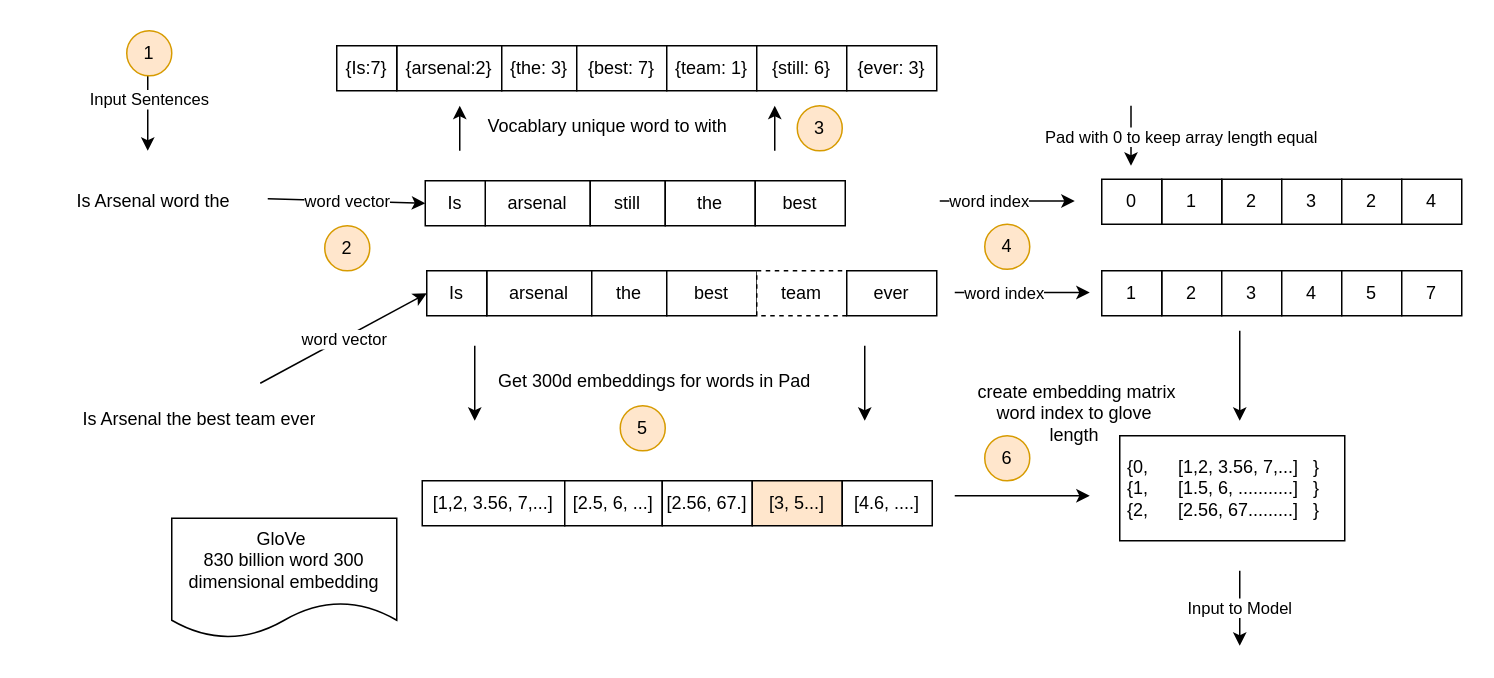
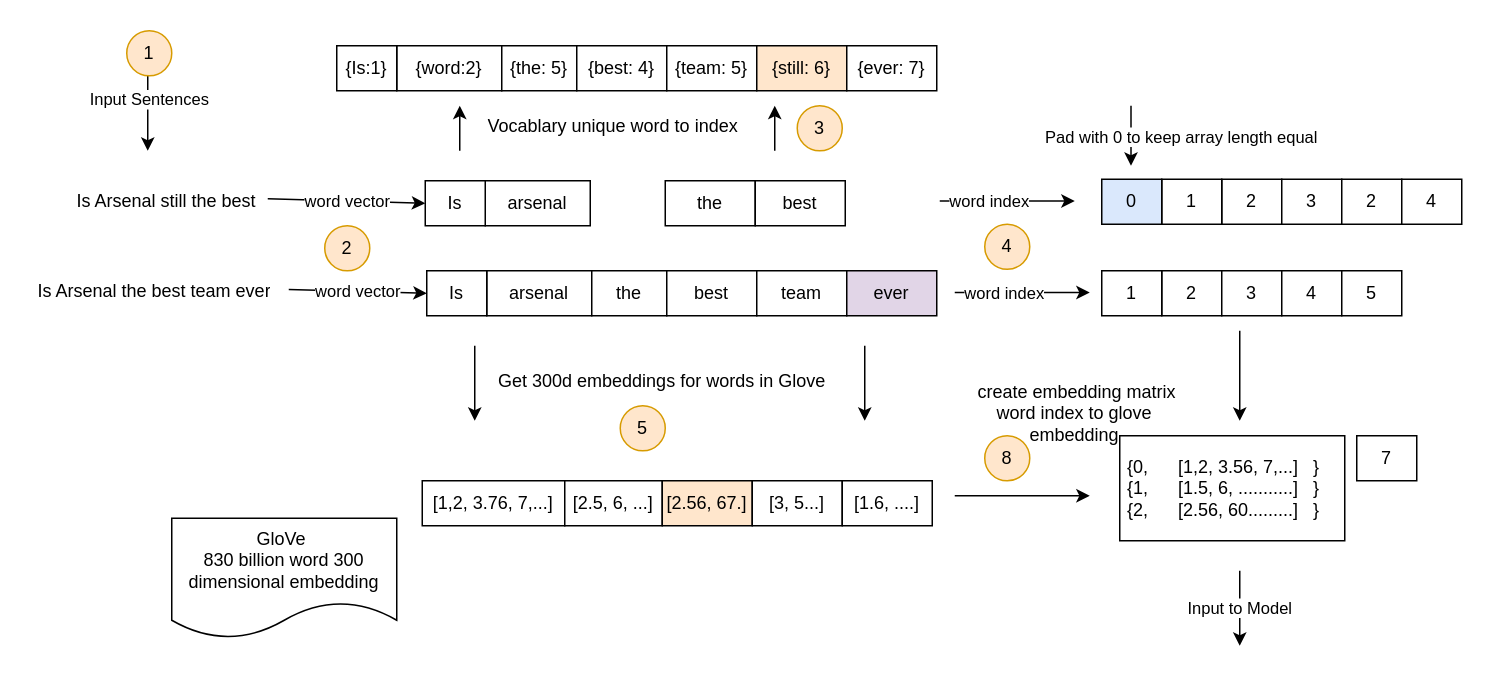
(367, 68) -> (367, 68)
(449, 68) -> (449, 68)
(539, 68) -> (539, 68)
(622, 68) -> (622, 68)
(712, 68) -> (712, 68)
(802, 68) -> (802, 68)
(892, 68) -> (892, 68)
(618, 87) -> (619, 97)
(170, 172) -> (170, 172)
(1132, 202) -> (1132, 202)
(628, 203) -> none
(802, 293) -> (802, 293)
(892, 293) -> (892, 293)
(1432, 293) -> (1387, 458)
(661, 342) -> (669, 342)
(205, 413) -> (160, 286)
(1075, 413) -> (1075, 413)
(1007, 458) -> (1007, 458)
(1234, 488) -> (1234, 488)
(494, 503) -> (494, 503)
(707, 503) -> (707, 503)
(797, 503) -> (797, 503)
(887, 503) -> (887, 503)
